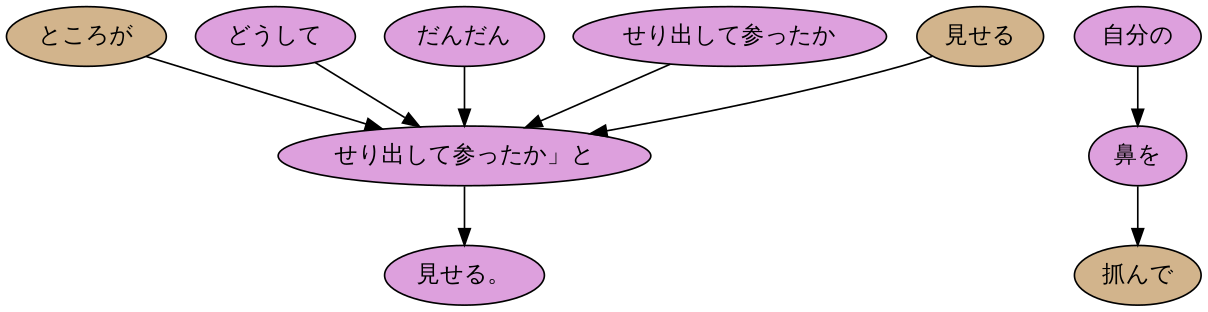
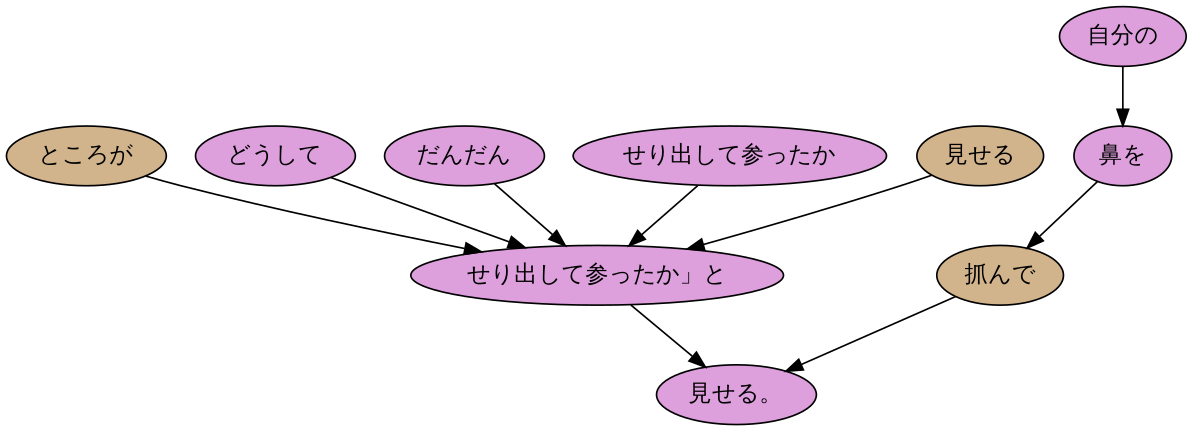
none -> (878, 331)
